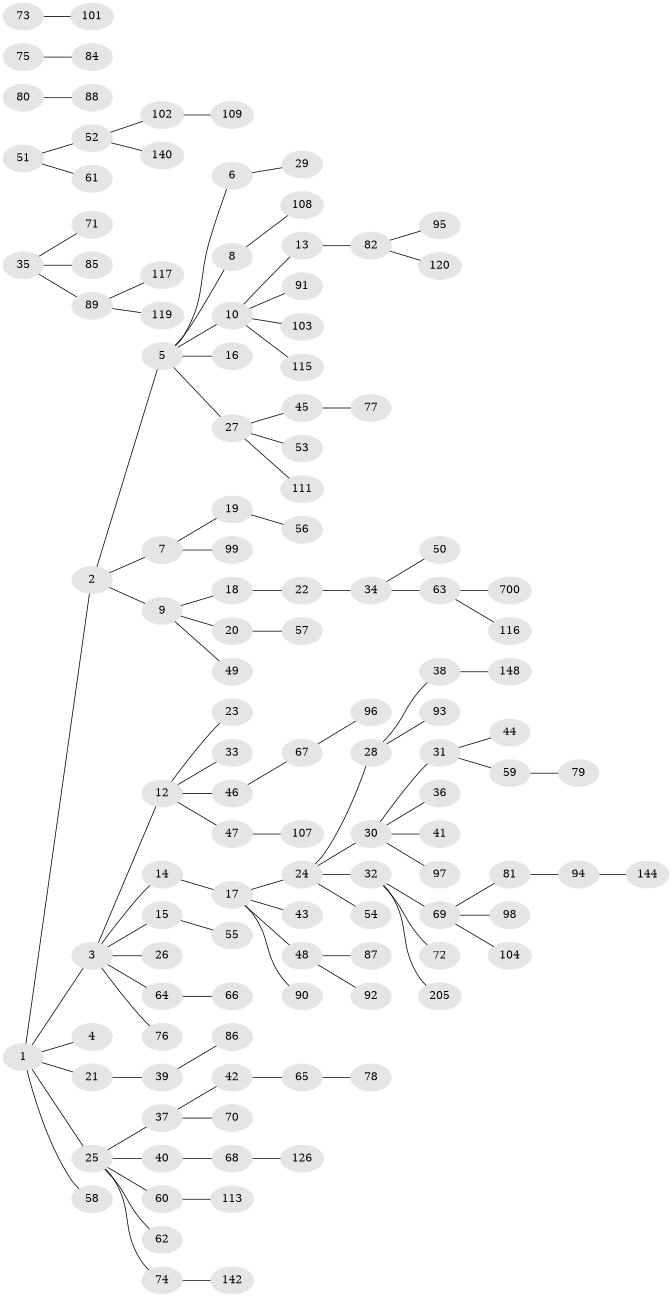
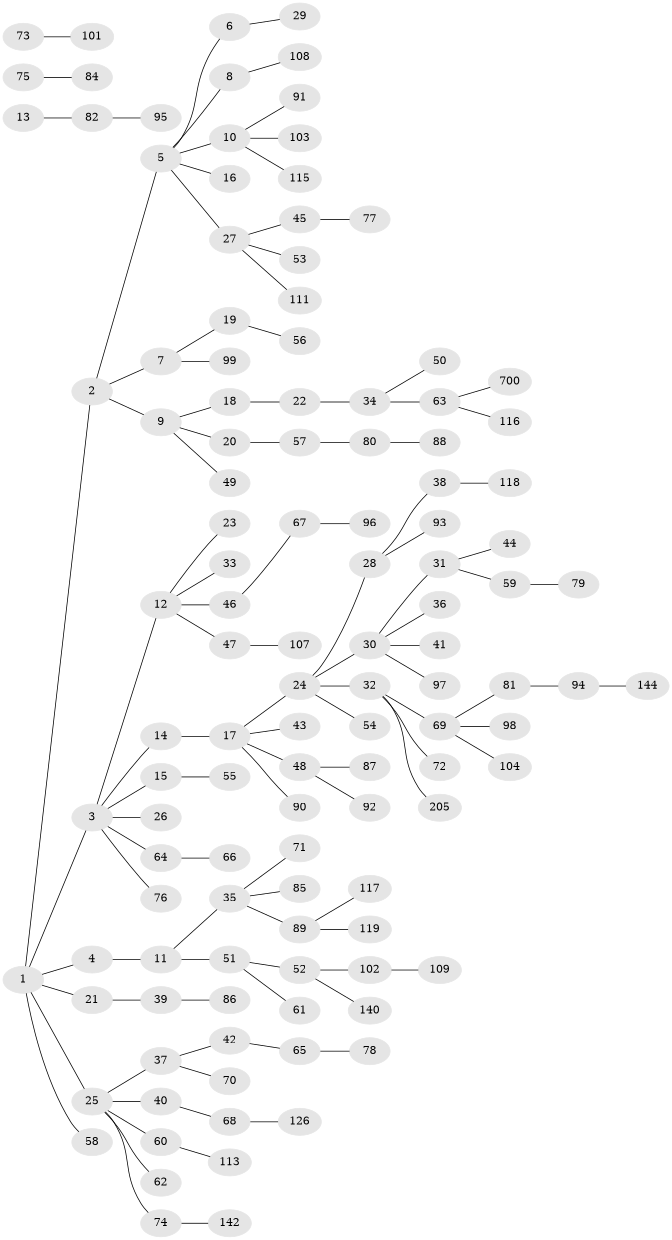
(440, 266) -> none
(267, 280) -> none
none -> (335, 443)
(510, 672) -> (510, 483)
none -> (161, 960)
